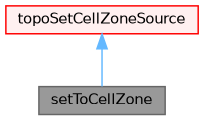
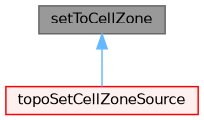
(102, 68) -> (102, 68)
